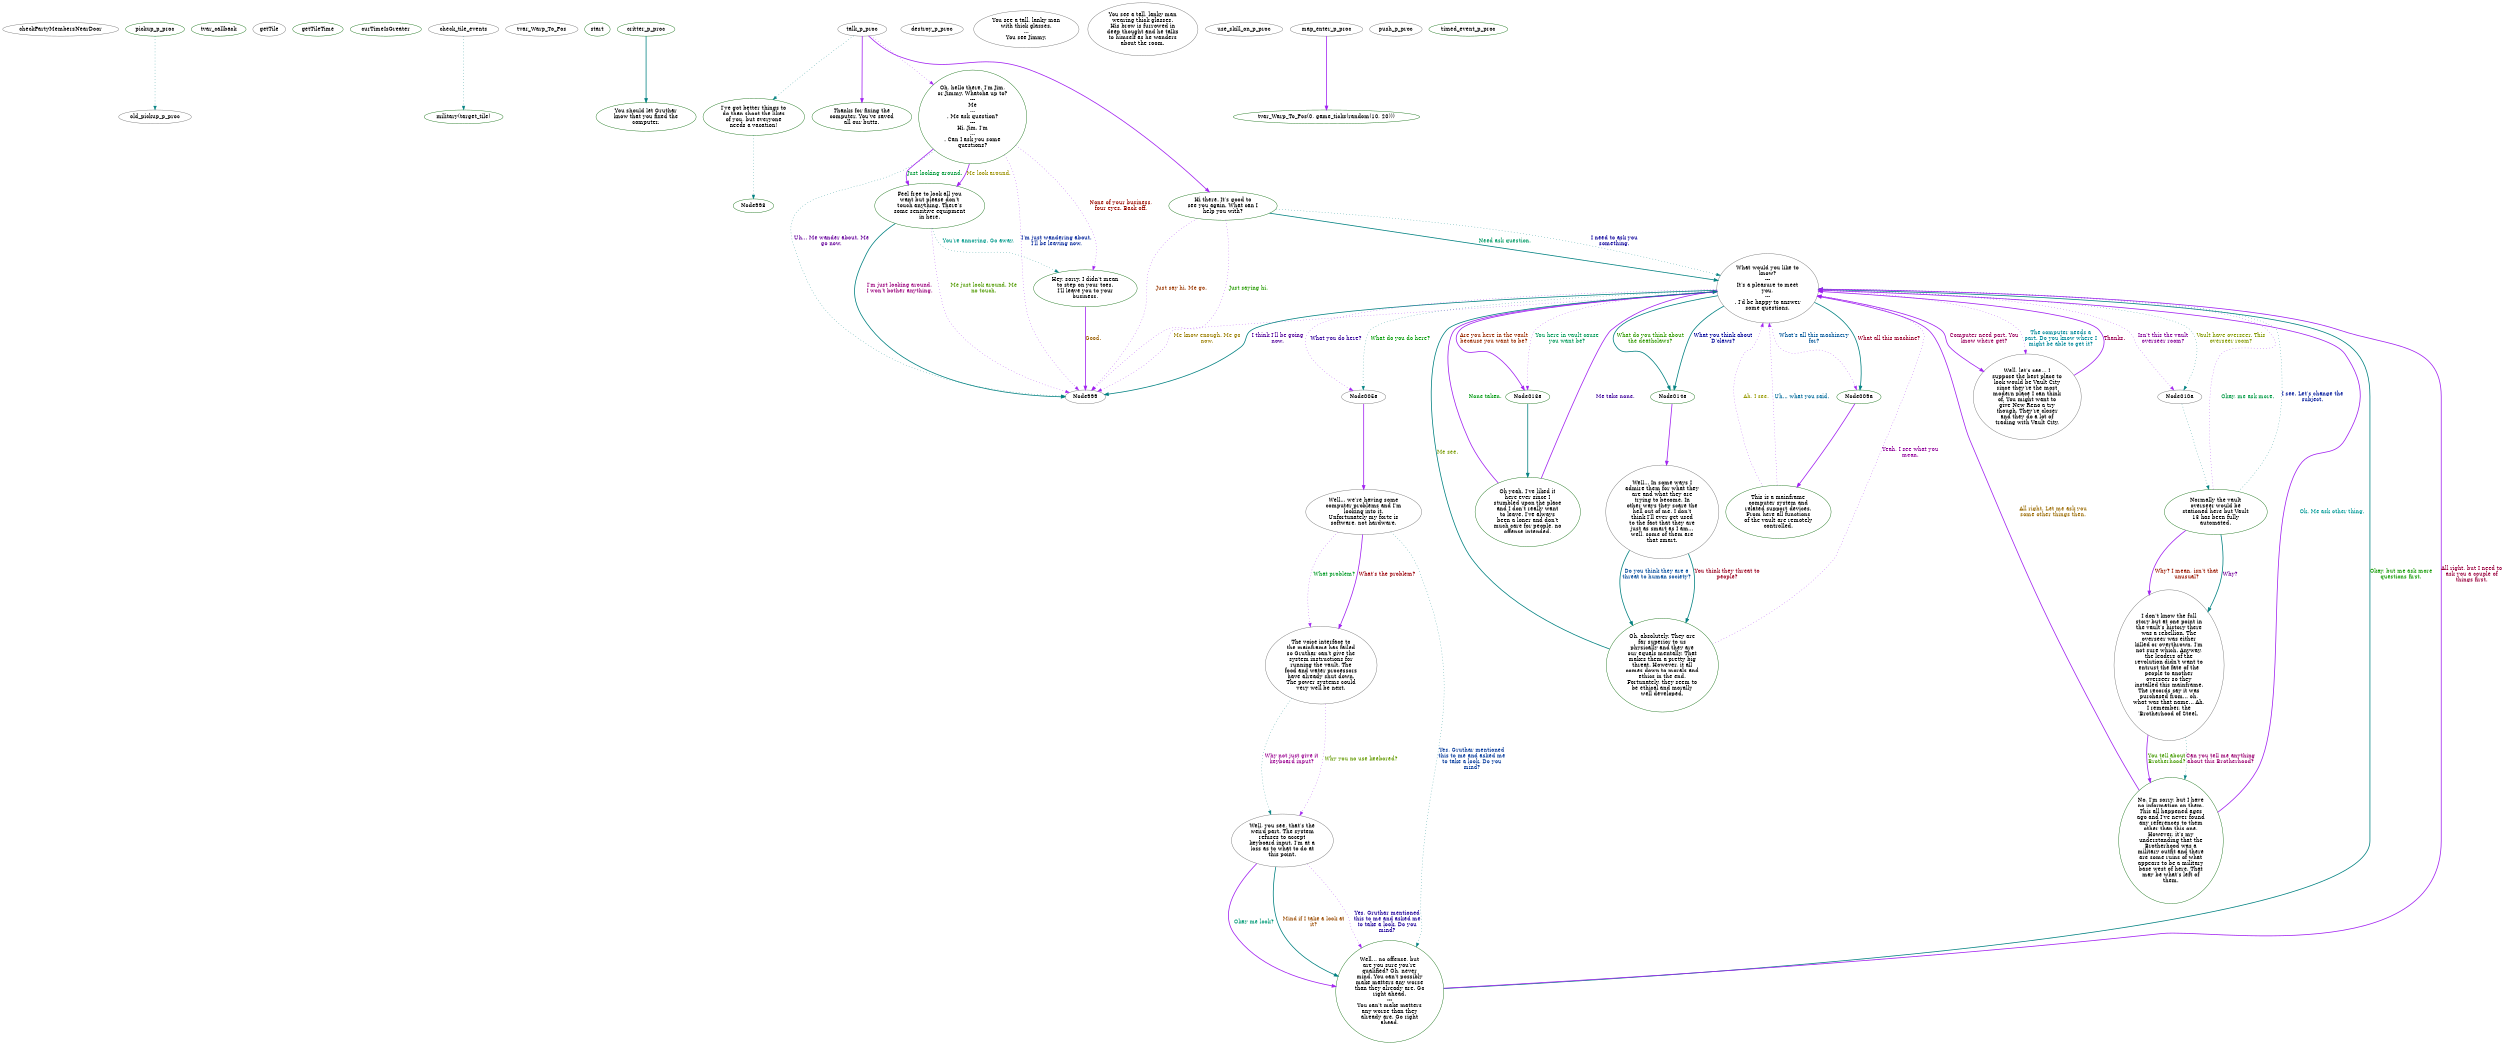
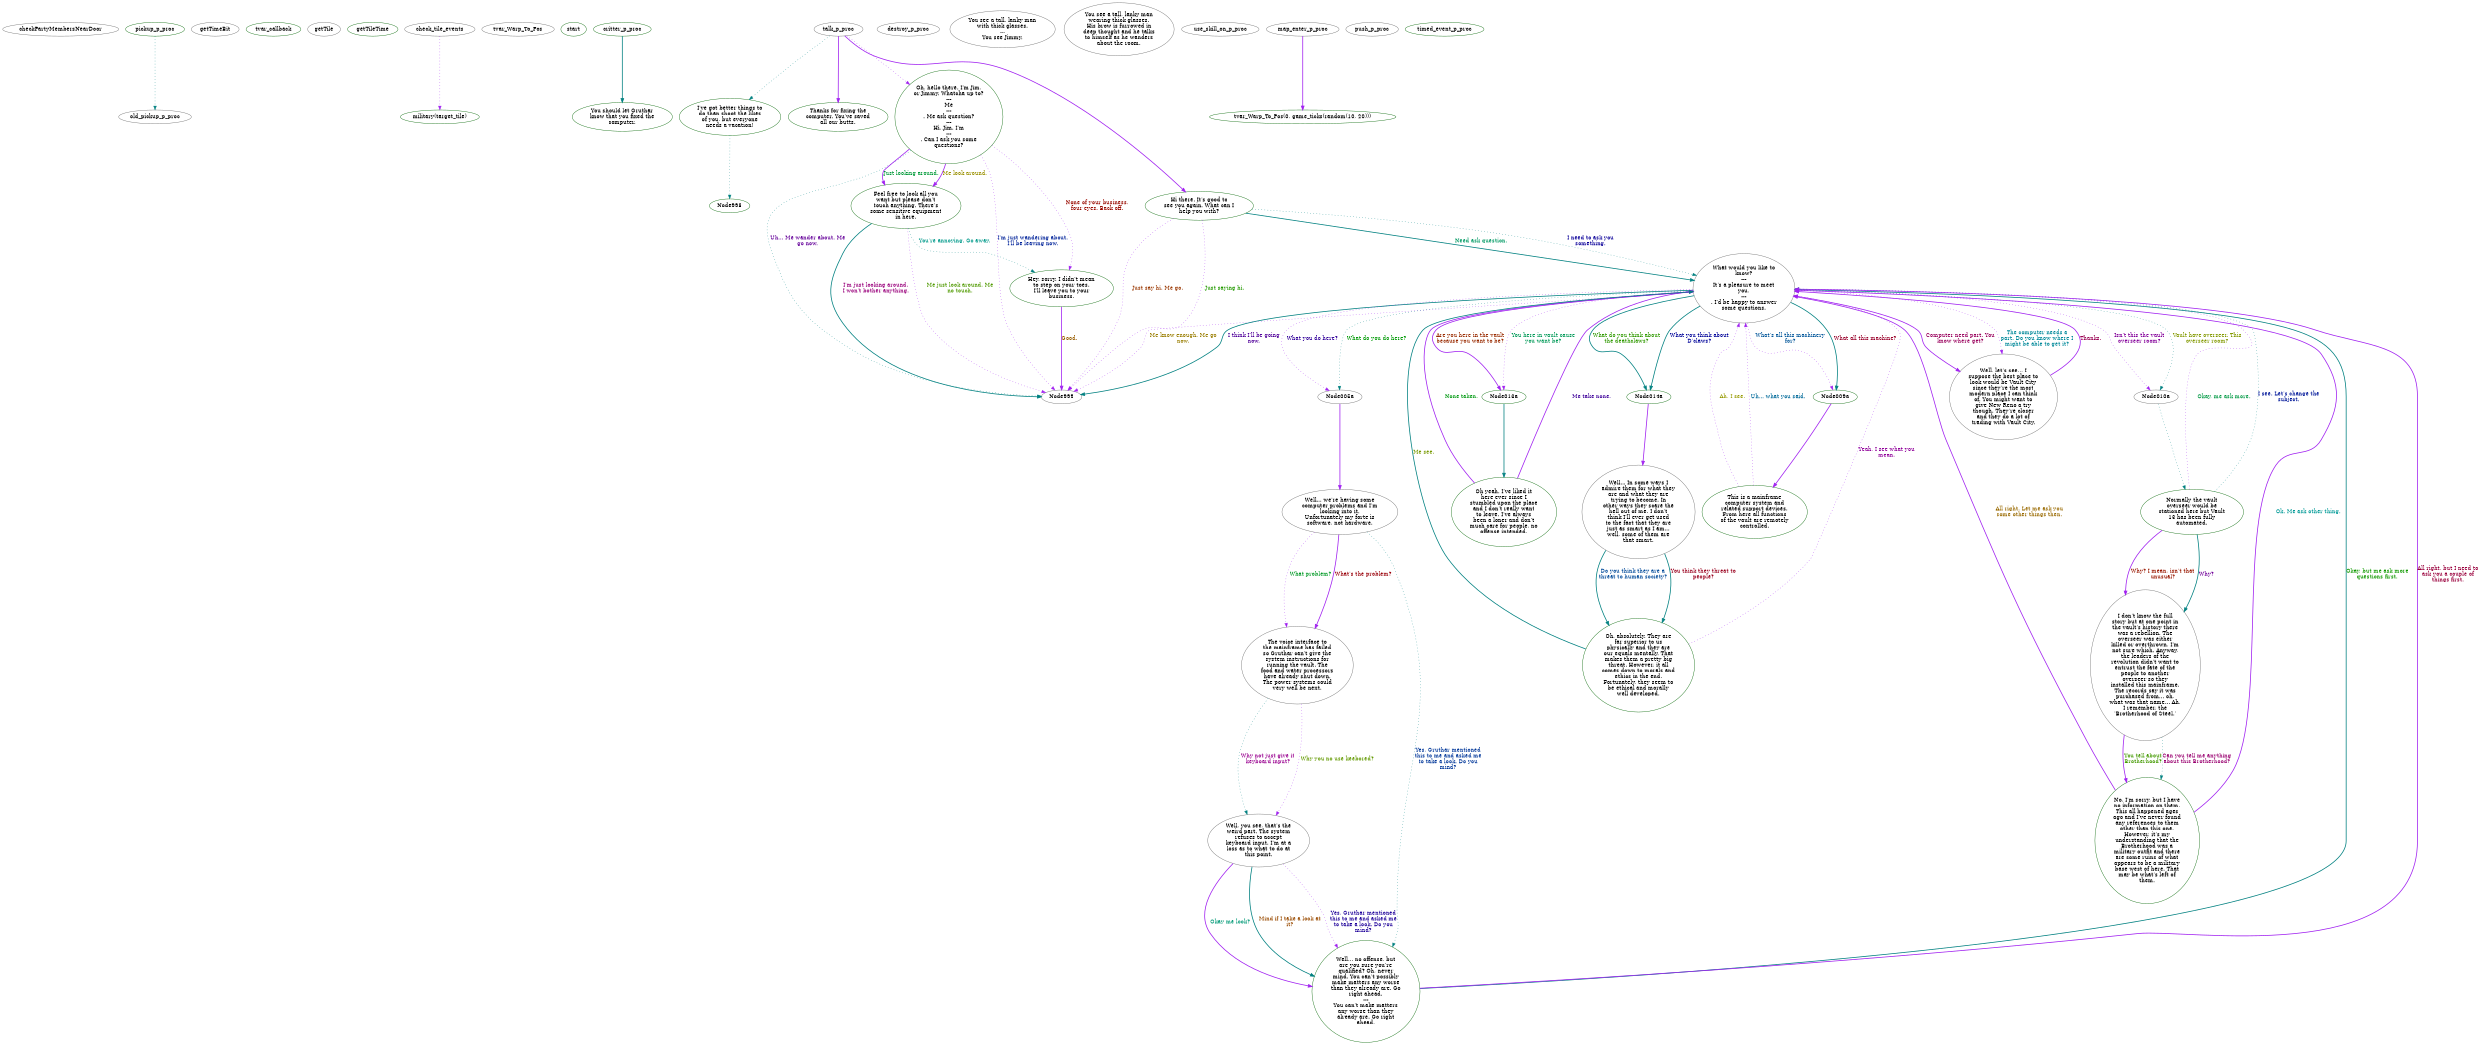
none -> (215, 29)
(386, 29) -> none
(464, 71) -> (440, 71)
